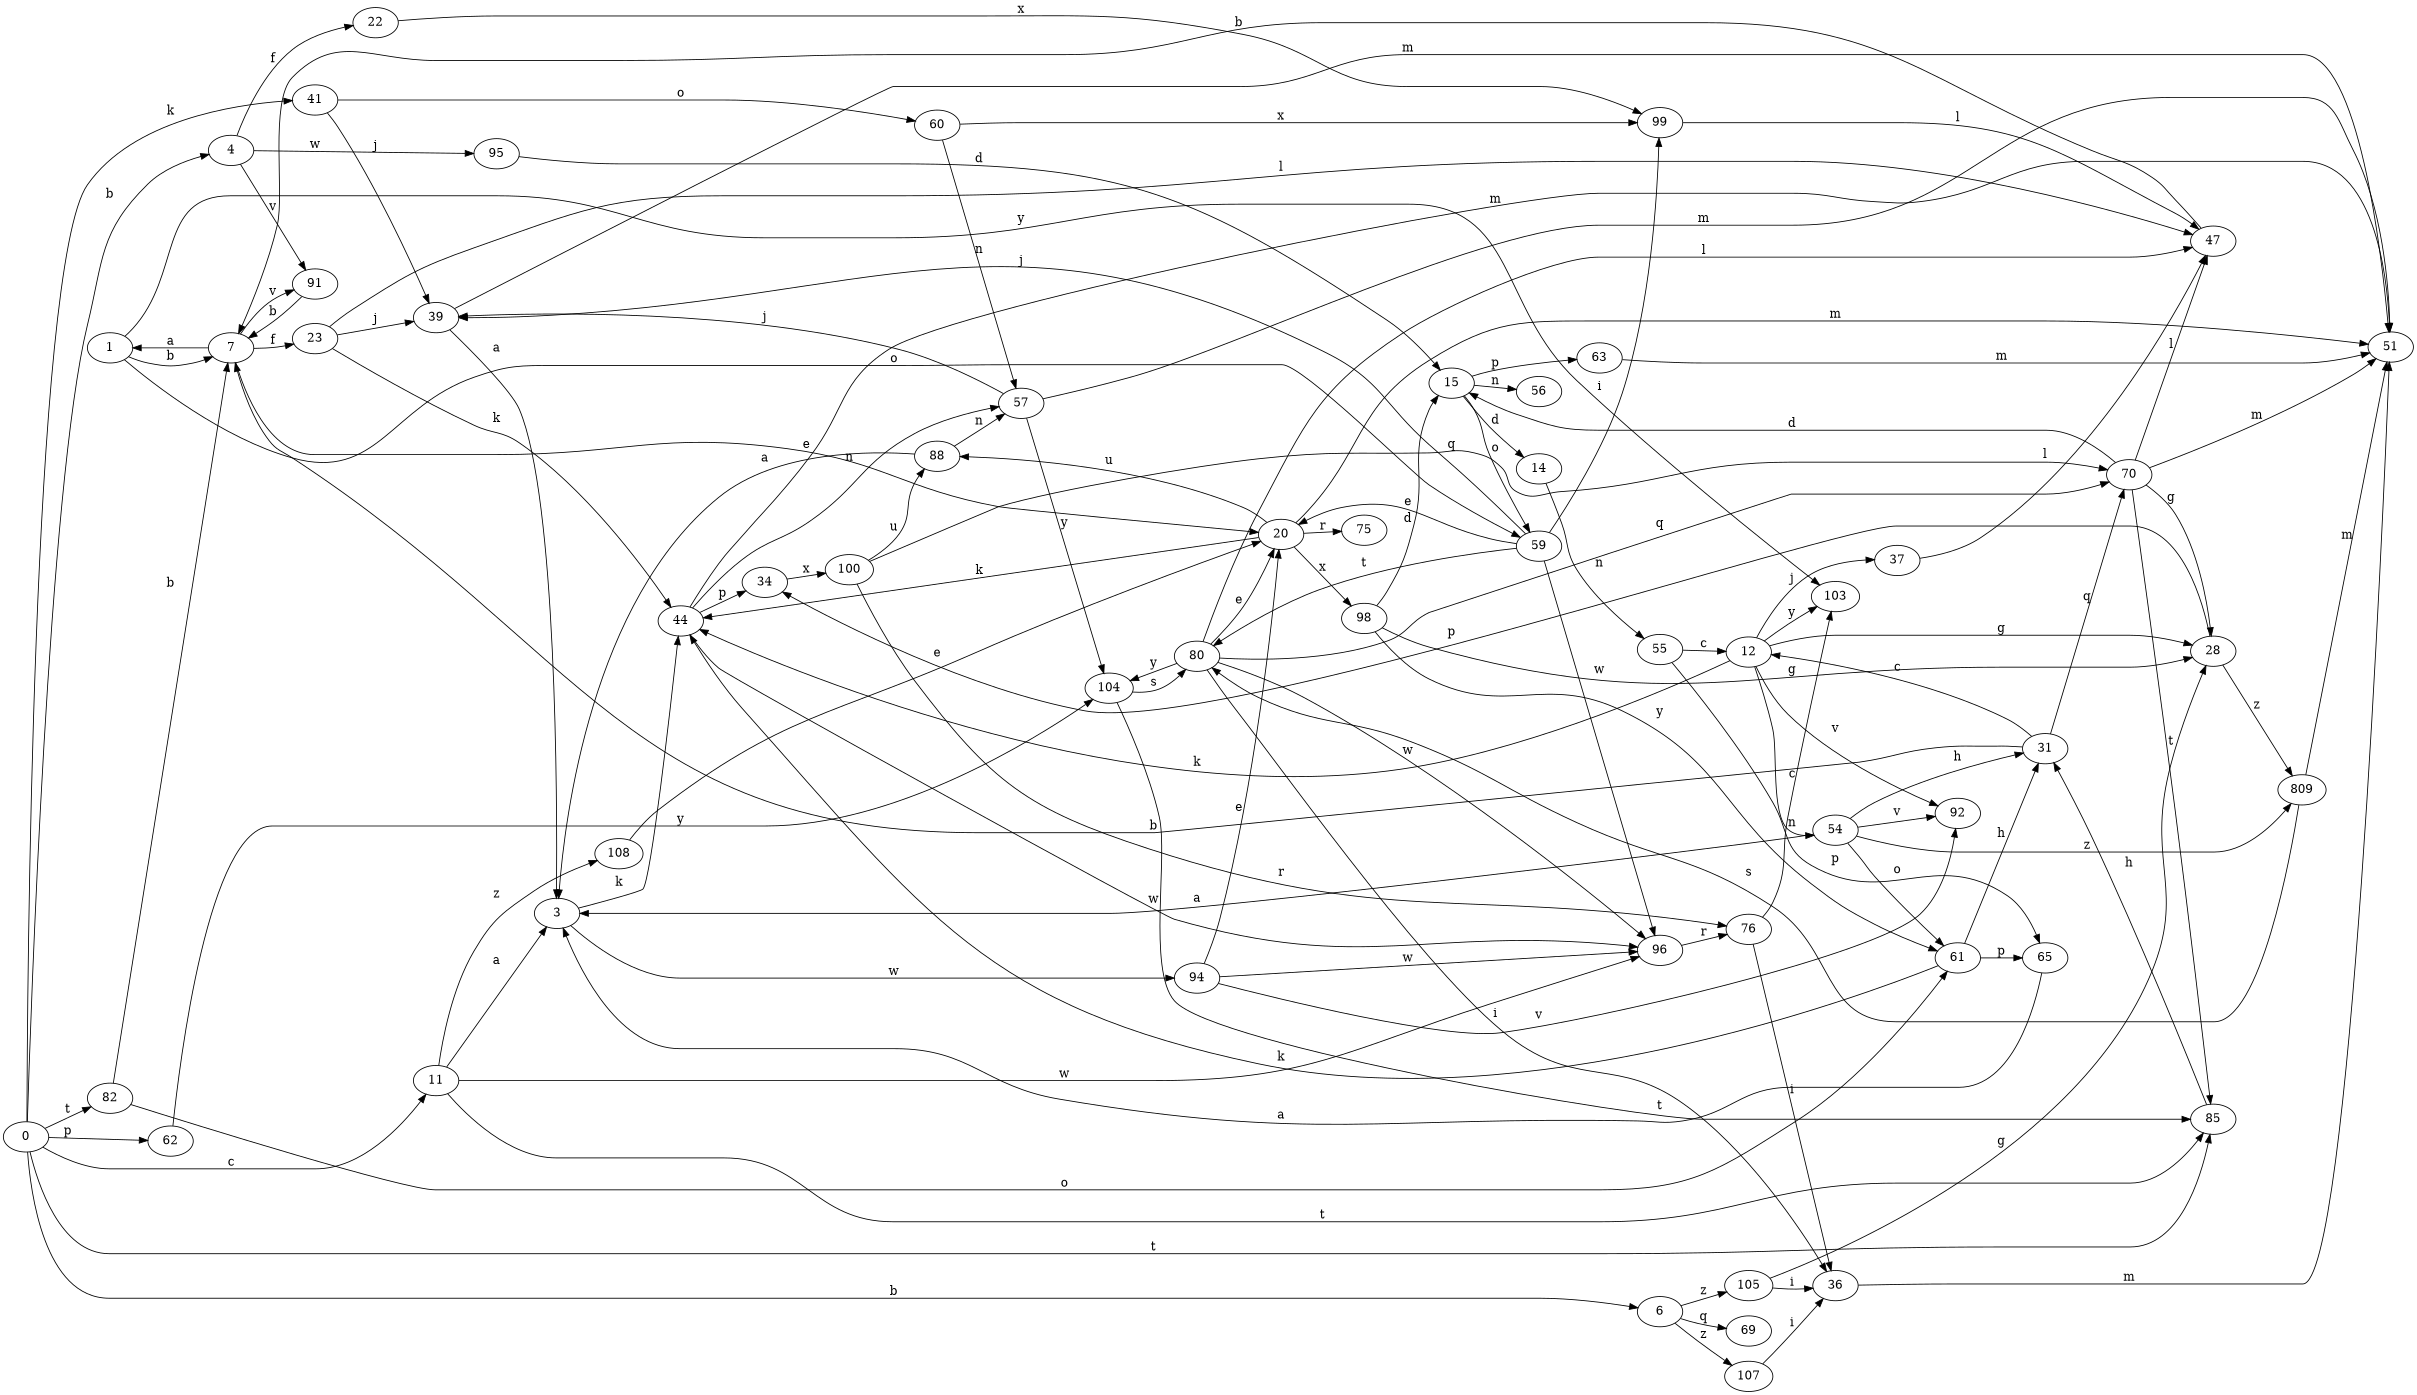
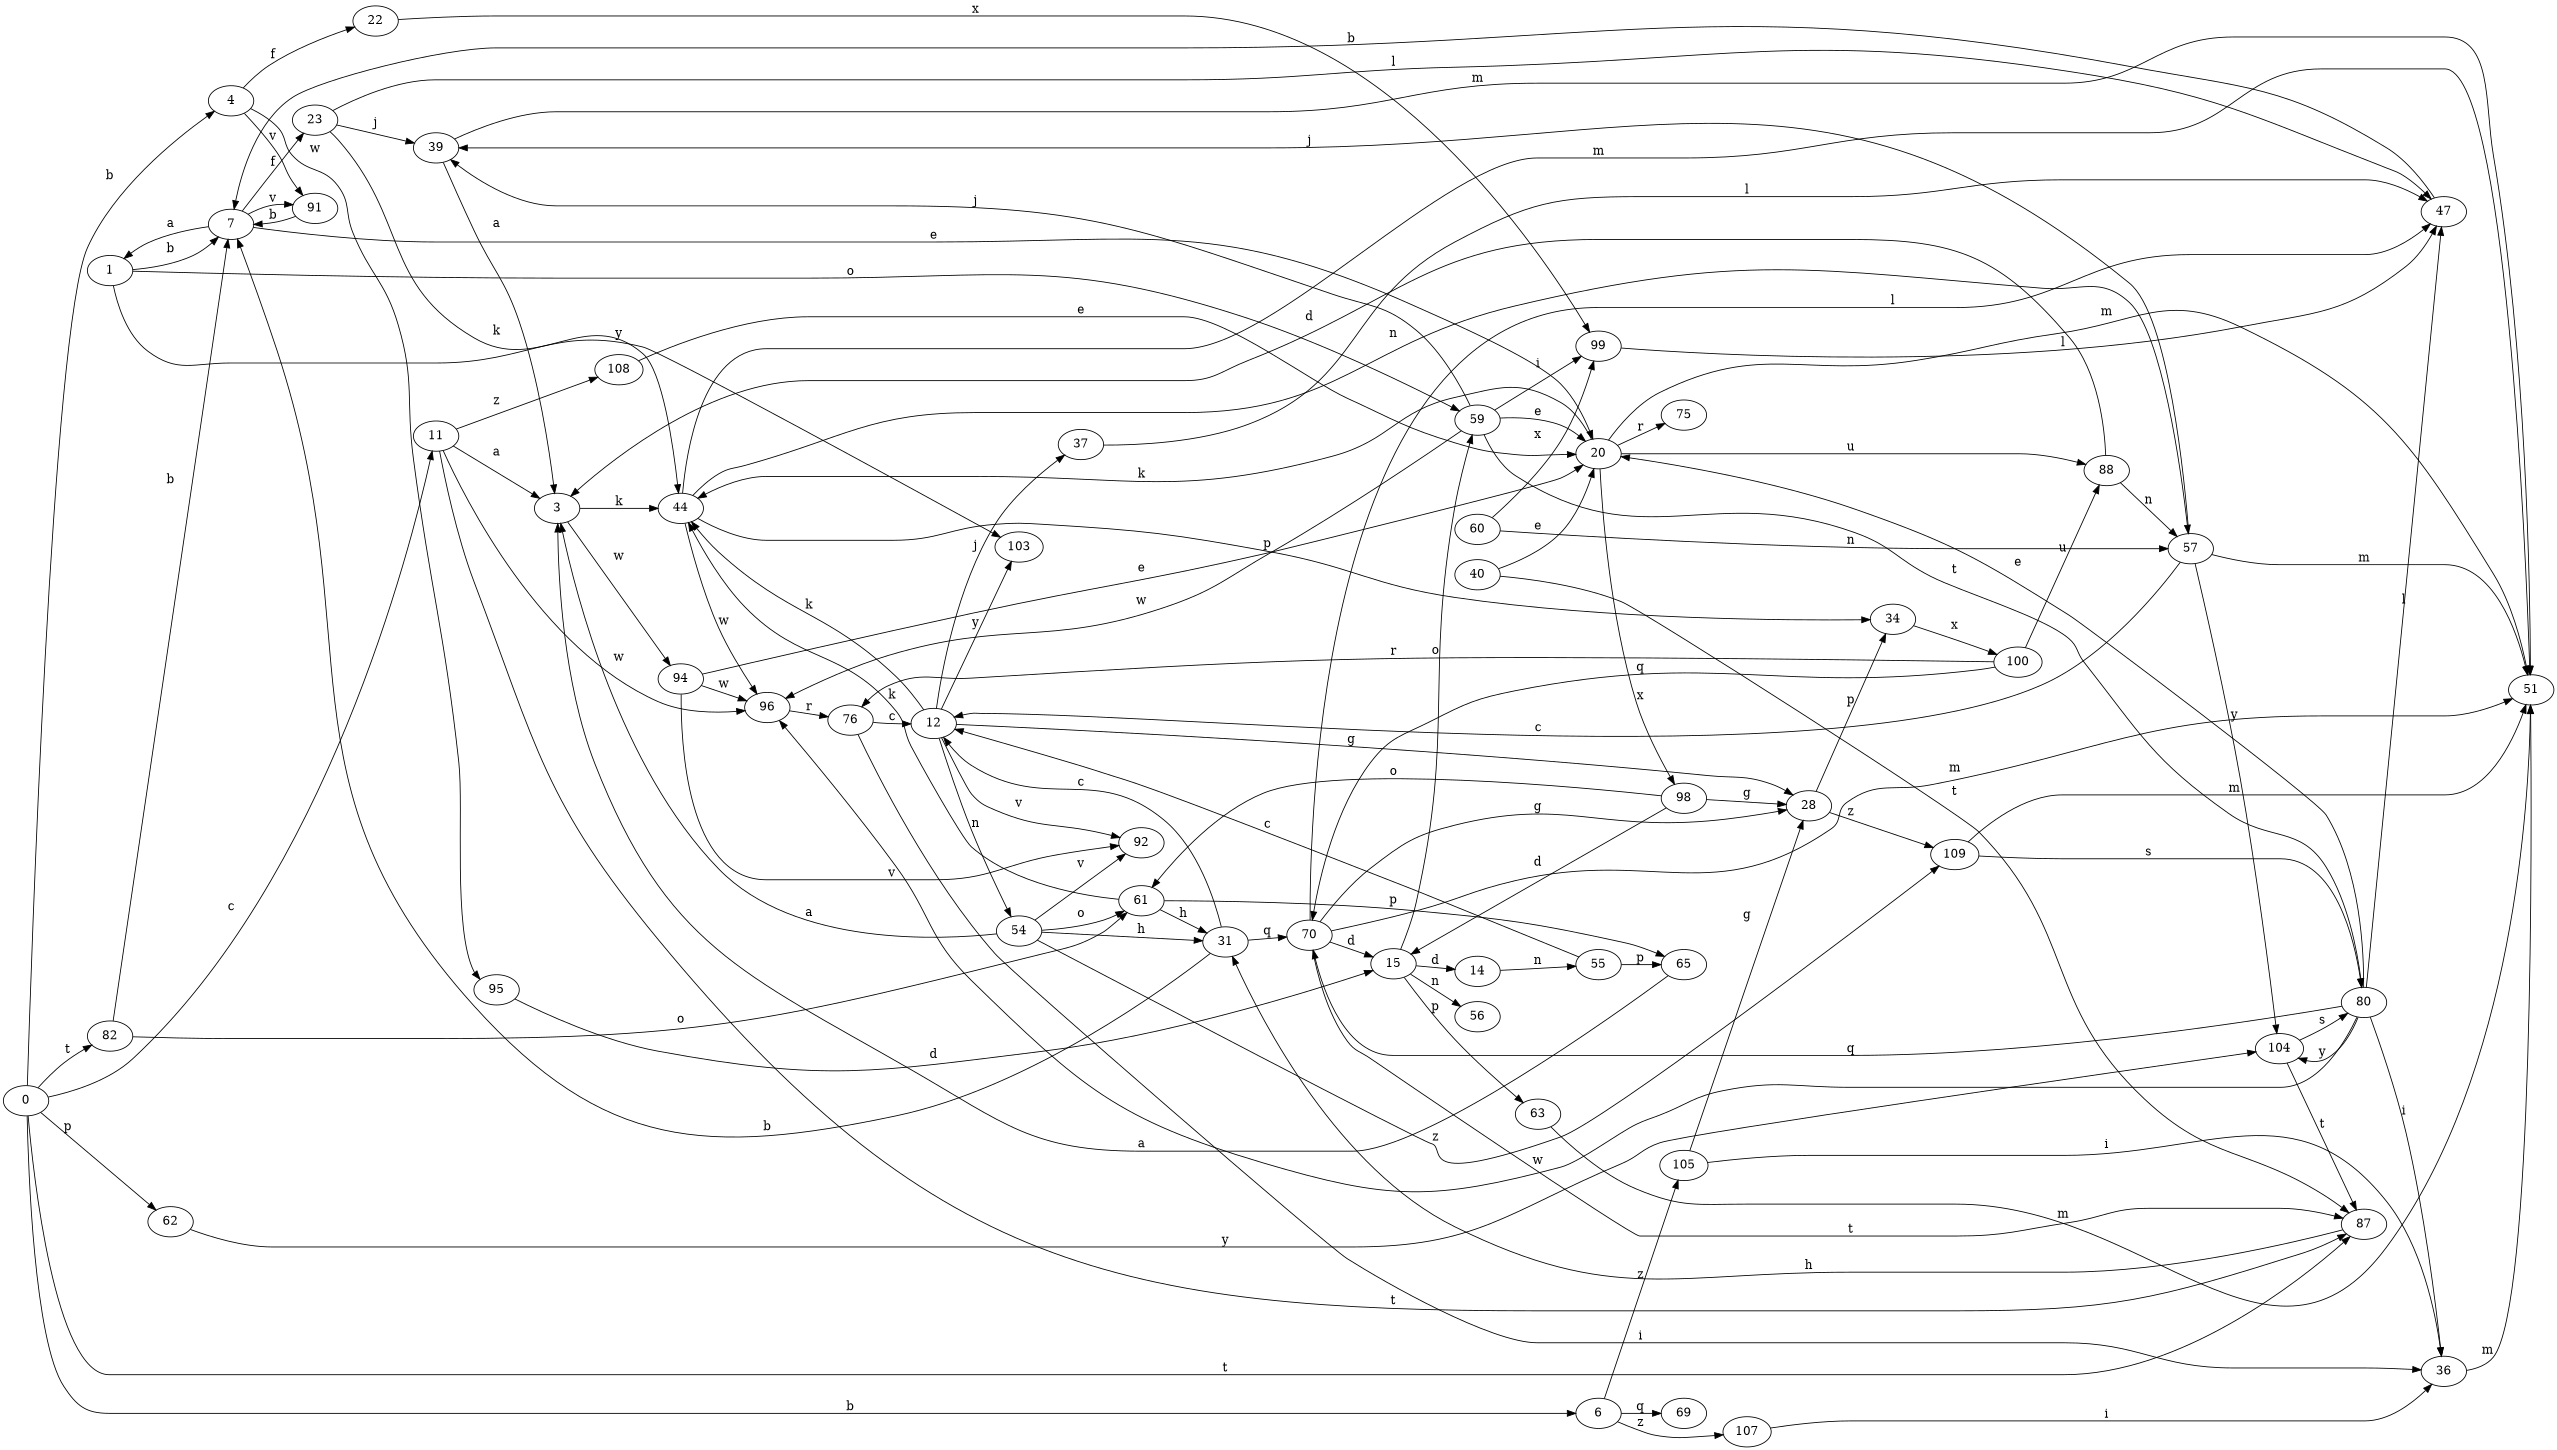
(315, 100) -> none
(765, 458) -> (1309, 317)
none -> (1478, 575)
(1660, 712) -> (1394, 772)
none -> (1598, 736)
(1796, 777) -> (888, 723)
(2302, 790) -> (1955, 855)
(2213, 1119) -> (2364, 1224)
